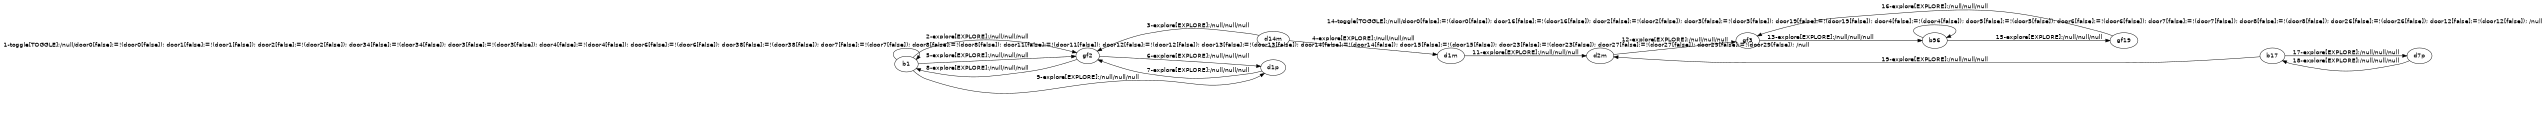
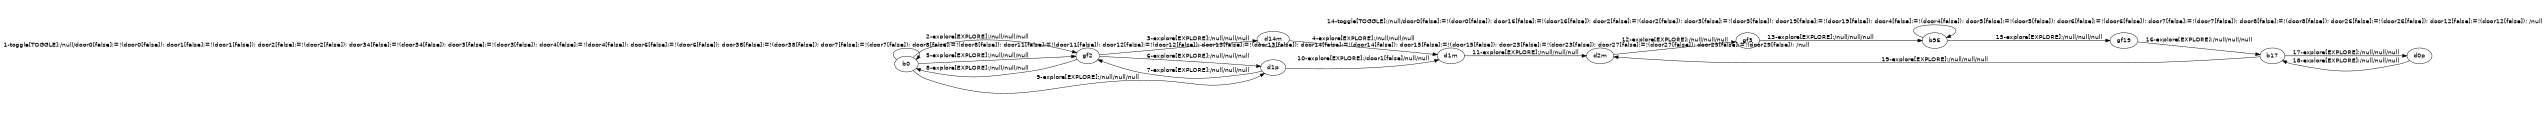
(1937, 11) -> (2197, 48)
(1179, 29) -> (1176, 48)
(2420, 56) -> (2420, 56)
(906, 64) -> (906, 64)
none -> (1360, 68)
